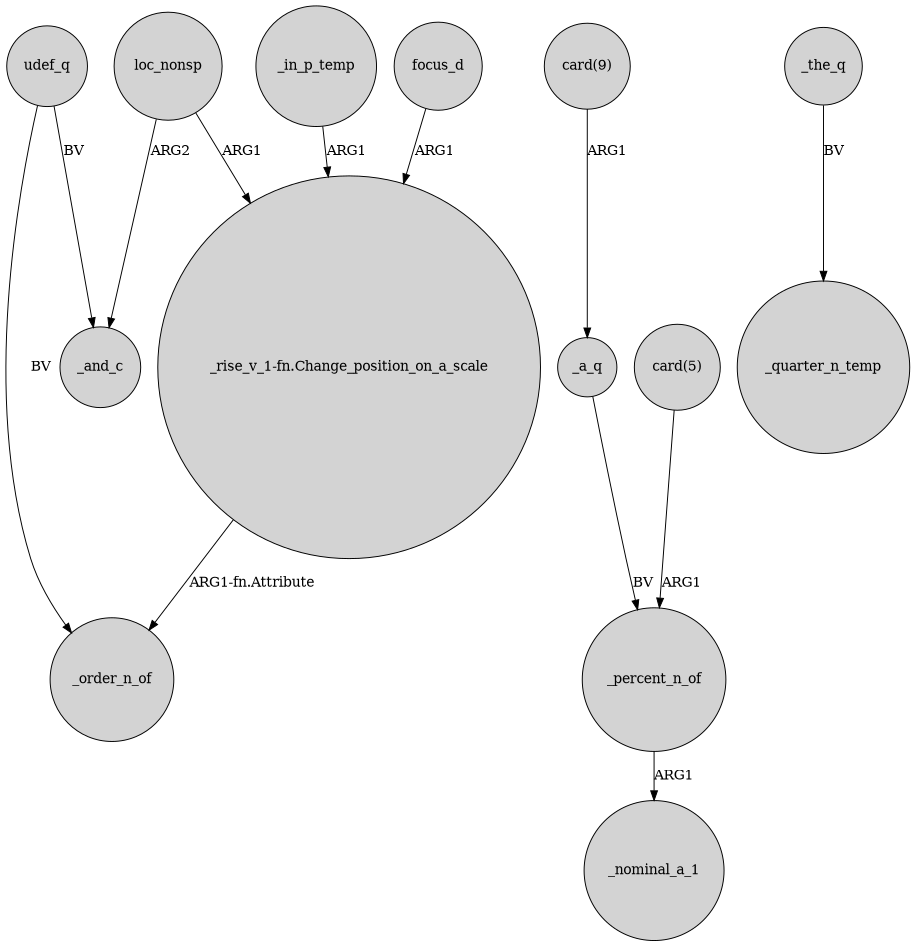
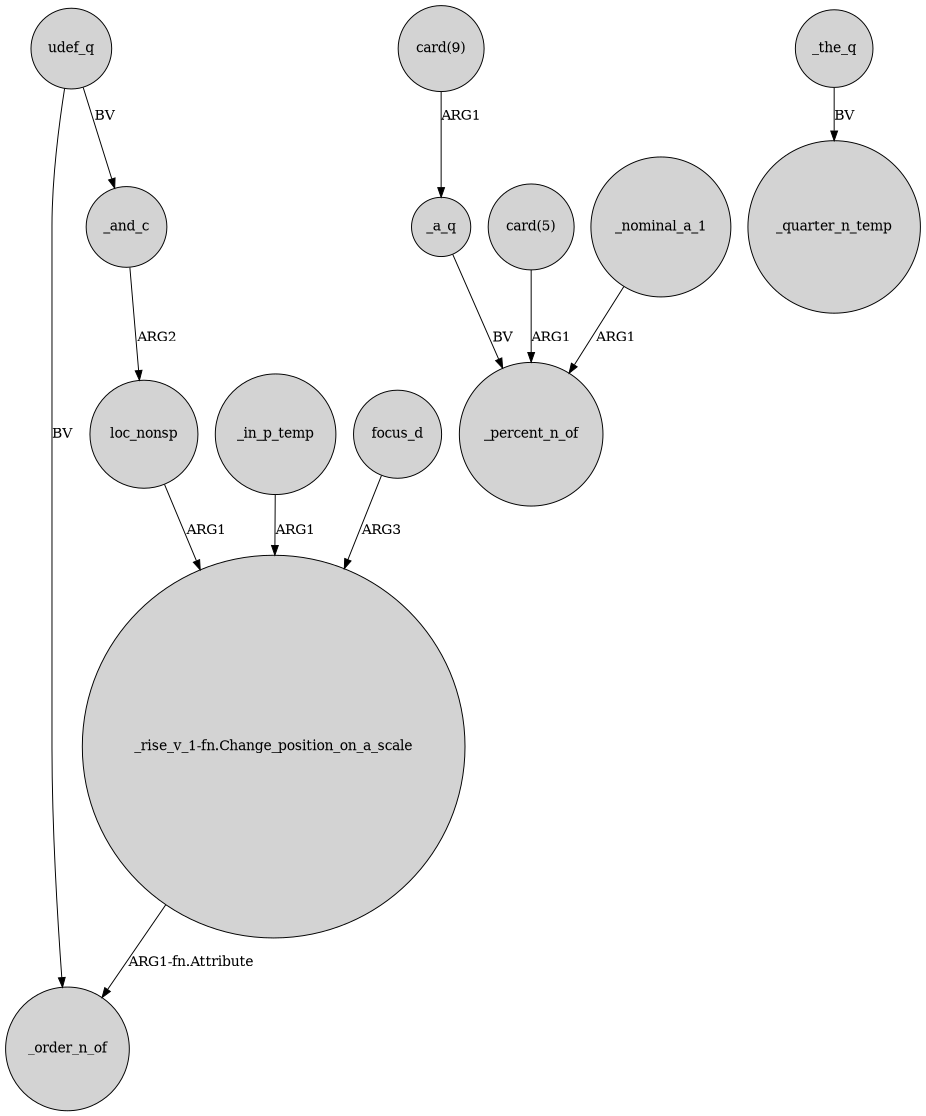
(435, 151) -> (382, 531)
(134, 219) -> (134, 319)
(654, 771) -> (599, 326)
